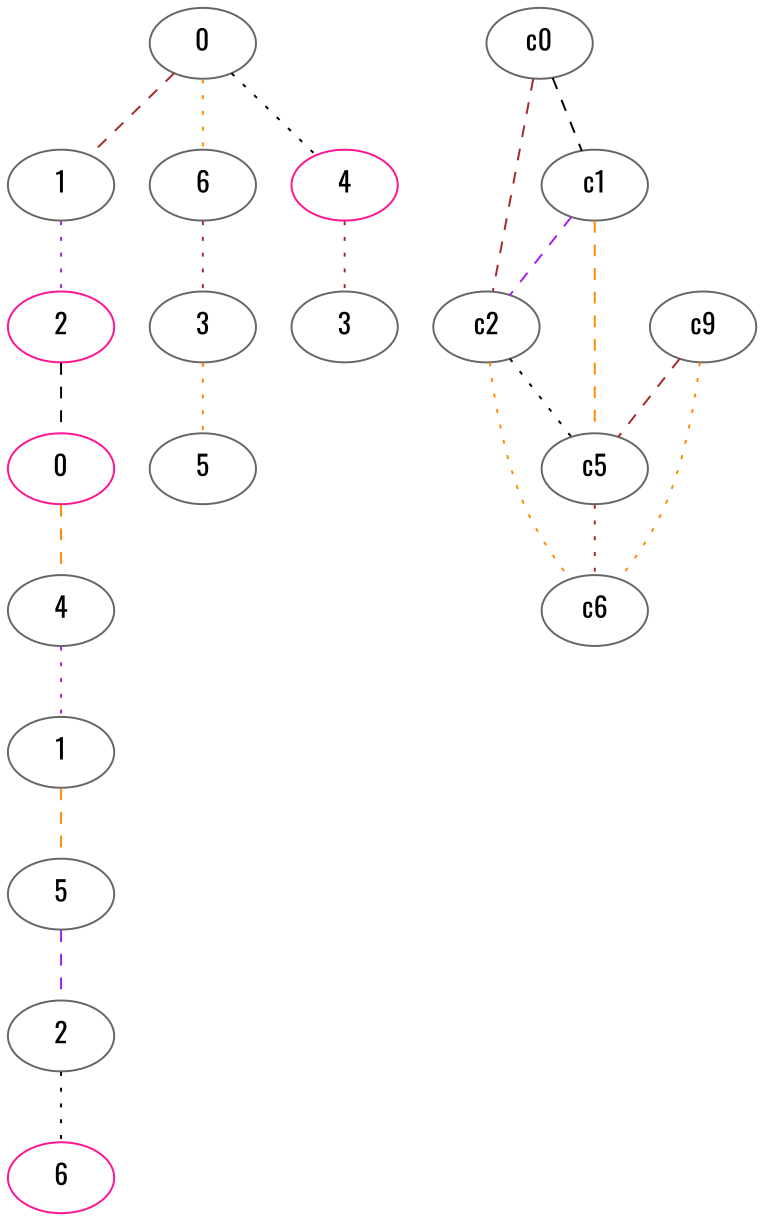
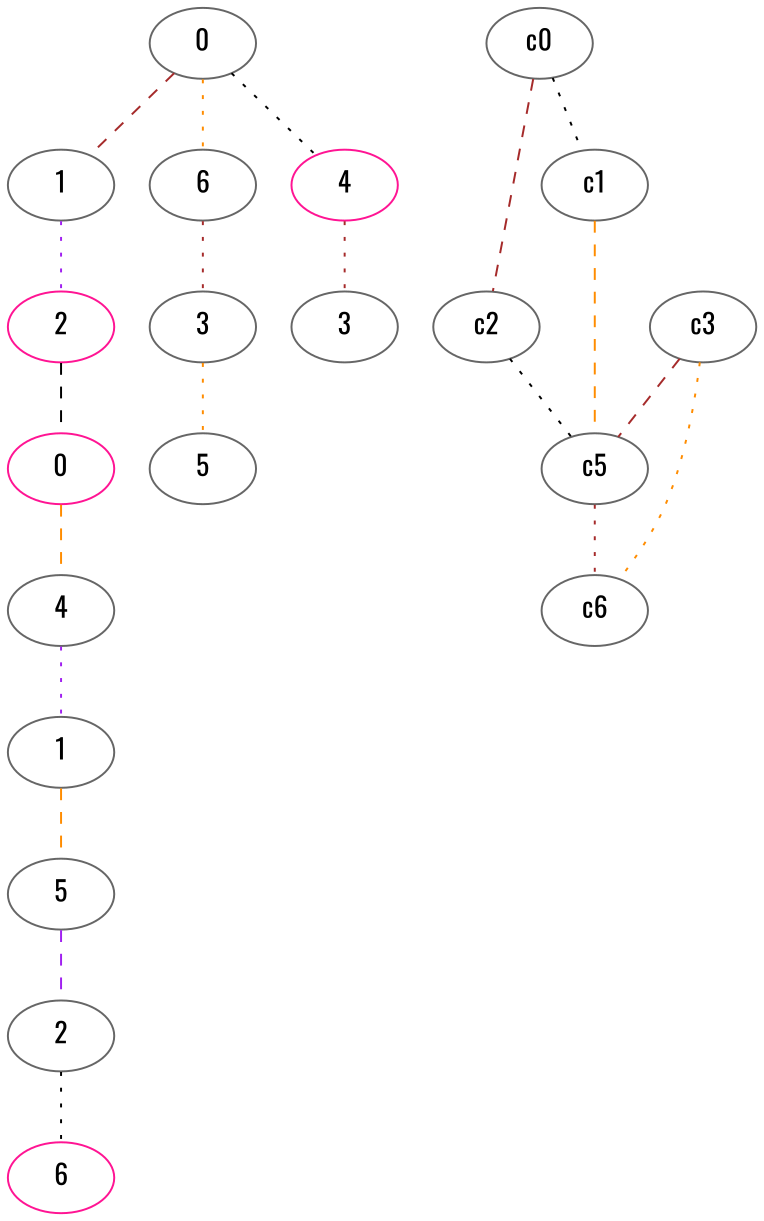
(567, 114) -> (567, 114)
(541, 256) -> none
(703, 327) -> (703, 327)
(514, 477) -> none
